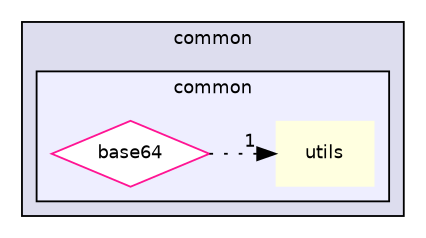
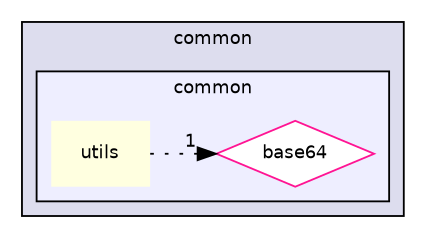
(233, 154) -> (174, 154)
